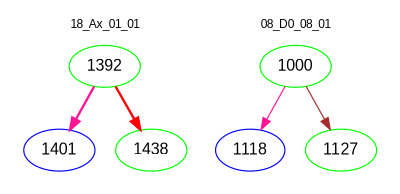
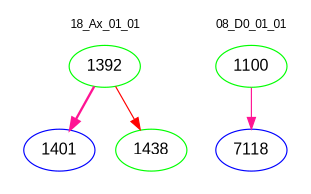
(296, 25) -> (251, 25)
(296, 66) -> (251, 66)
(125, 103) -> (125, 103)
(250, 150) -> (251, 150)
(341, 150) -> none
